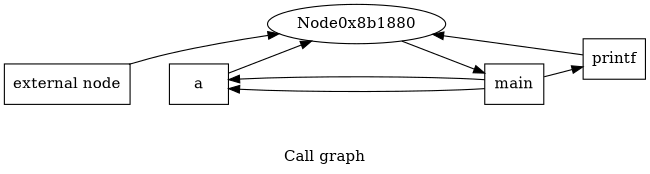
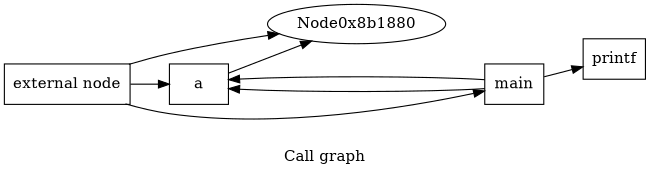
(513, 45) -> none
(438, 55) -> (300, 118)
none -> (144, 84)
